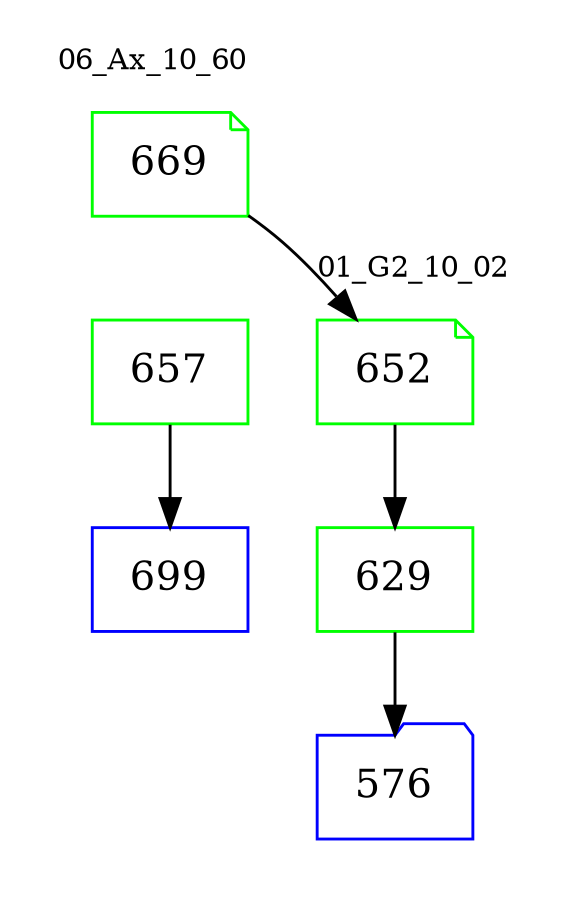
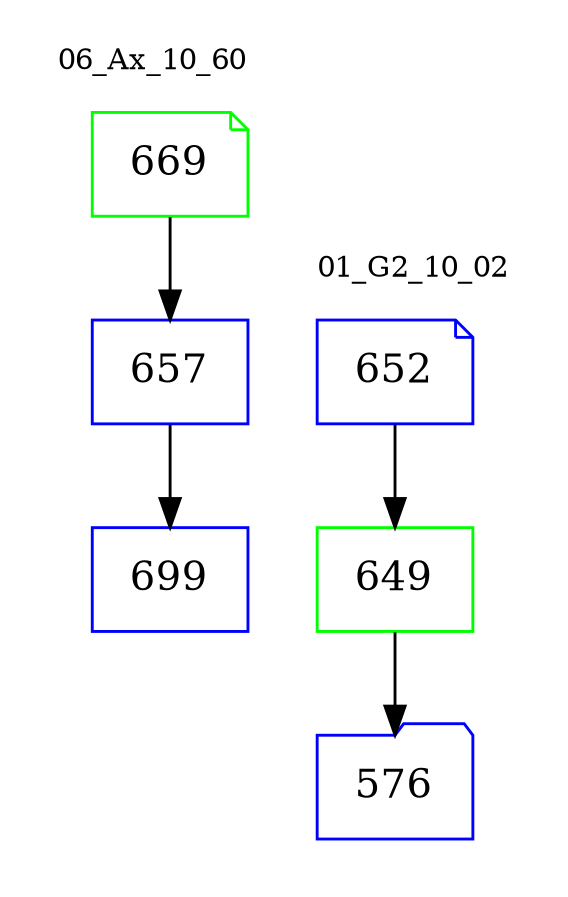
(312, 270) -> (170, 254)
(170, 372) -> (170, 372)
(395, 372) -> (395, 372)
(395, 580) -> (395, 580)
